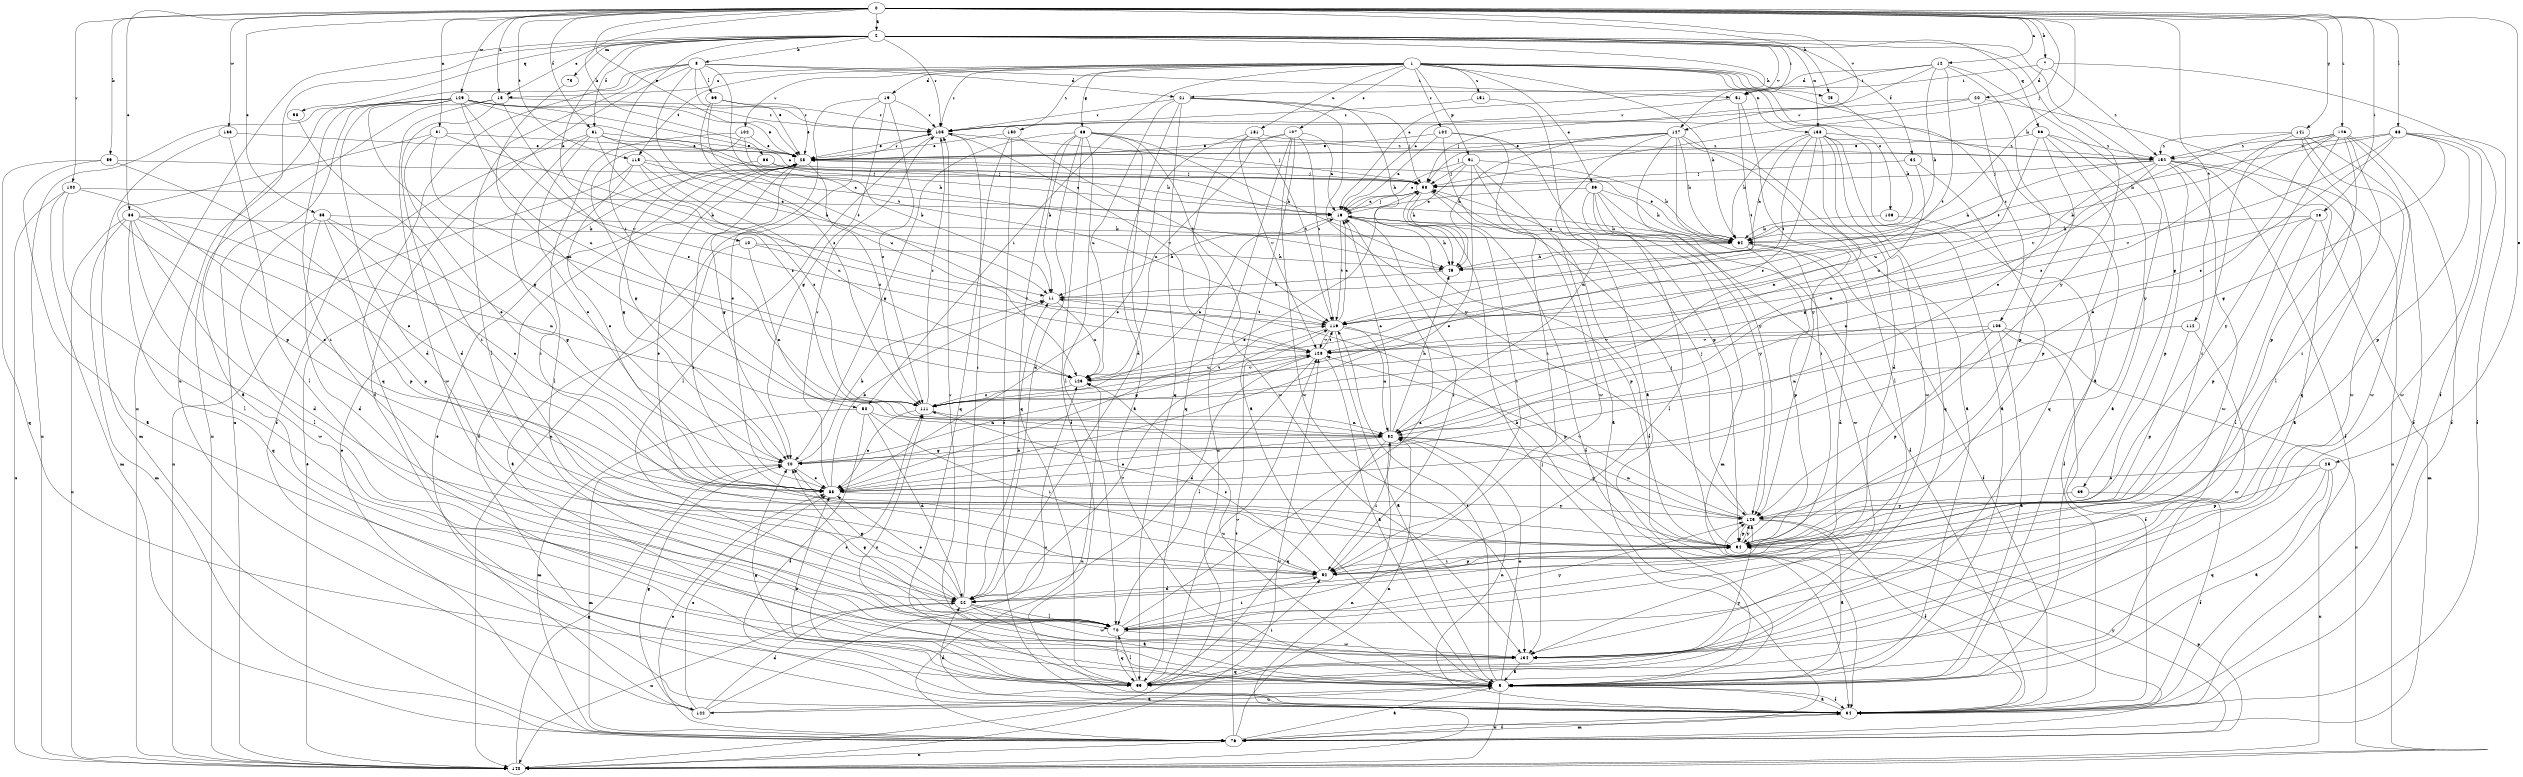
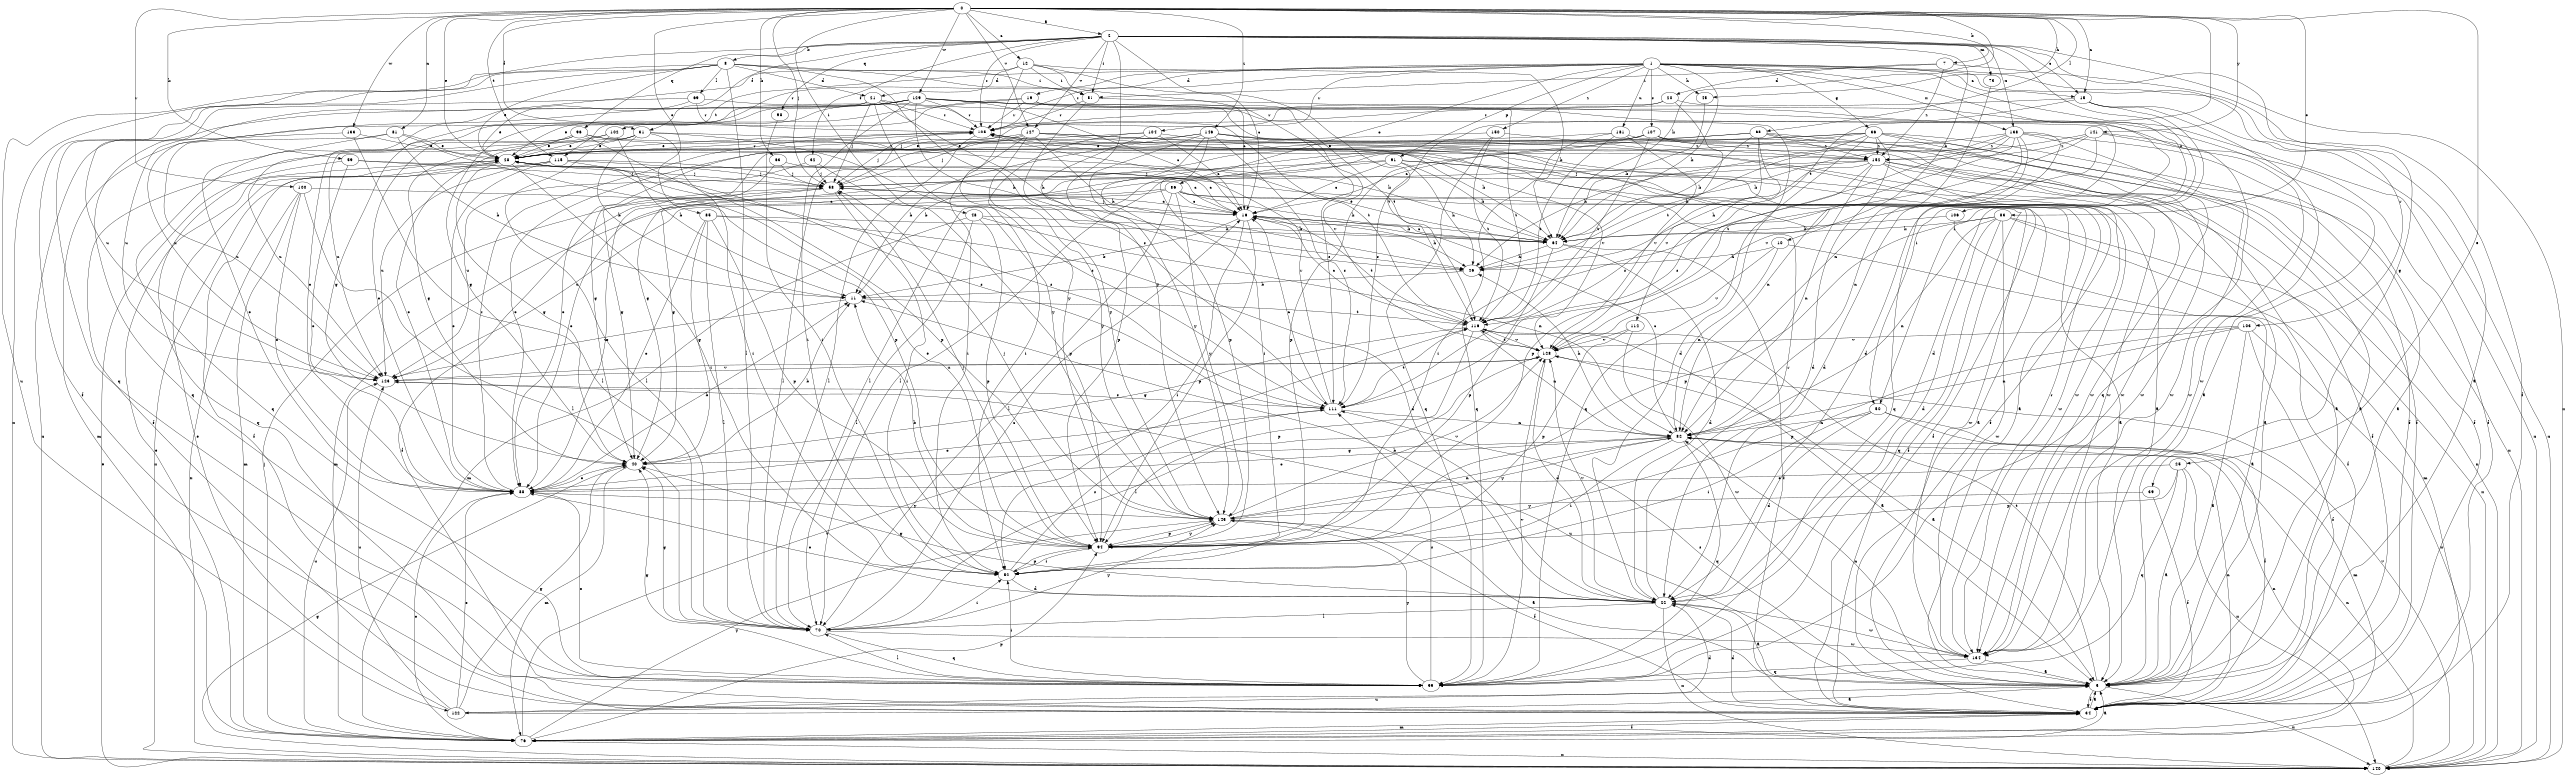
(1481, 98) -> none
none -> (819, 205)
